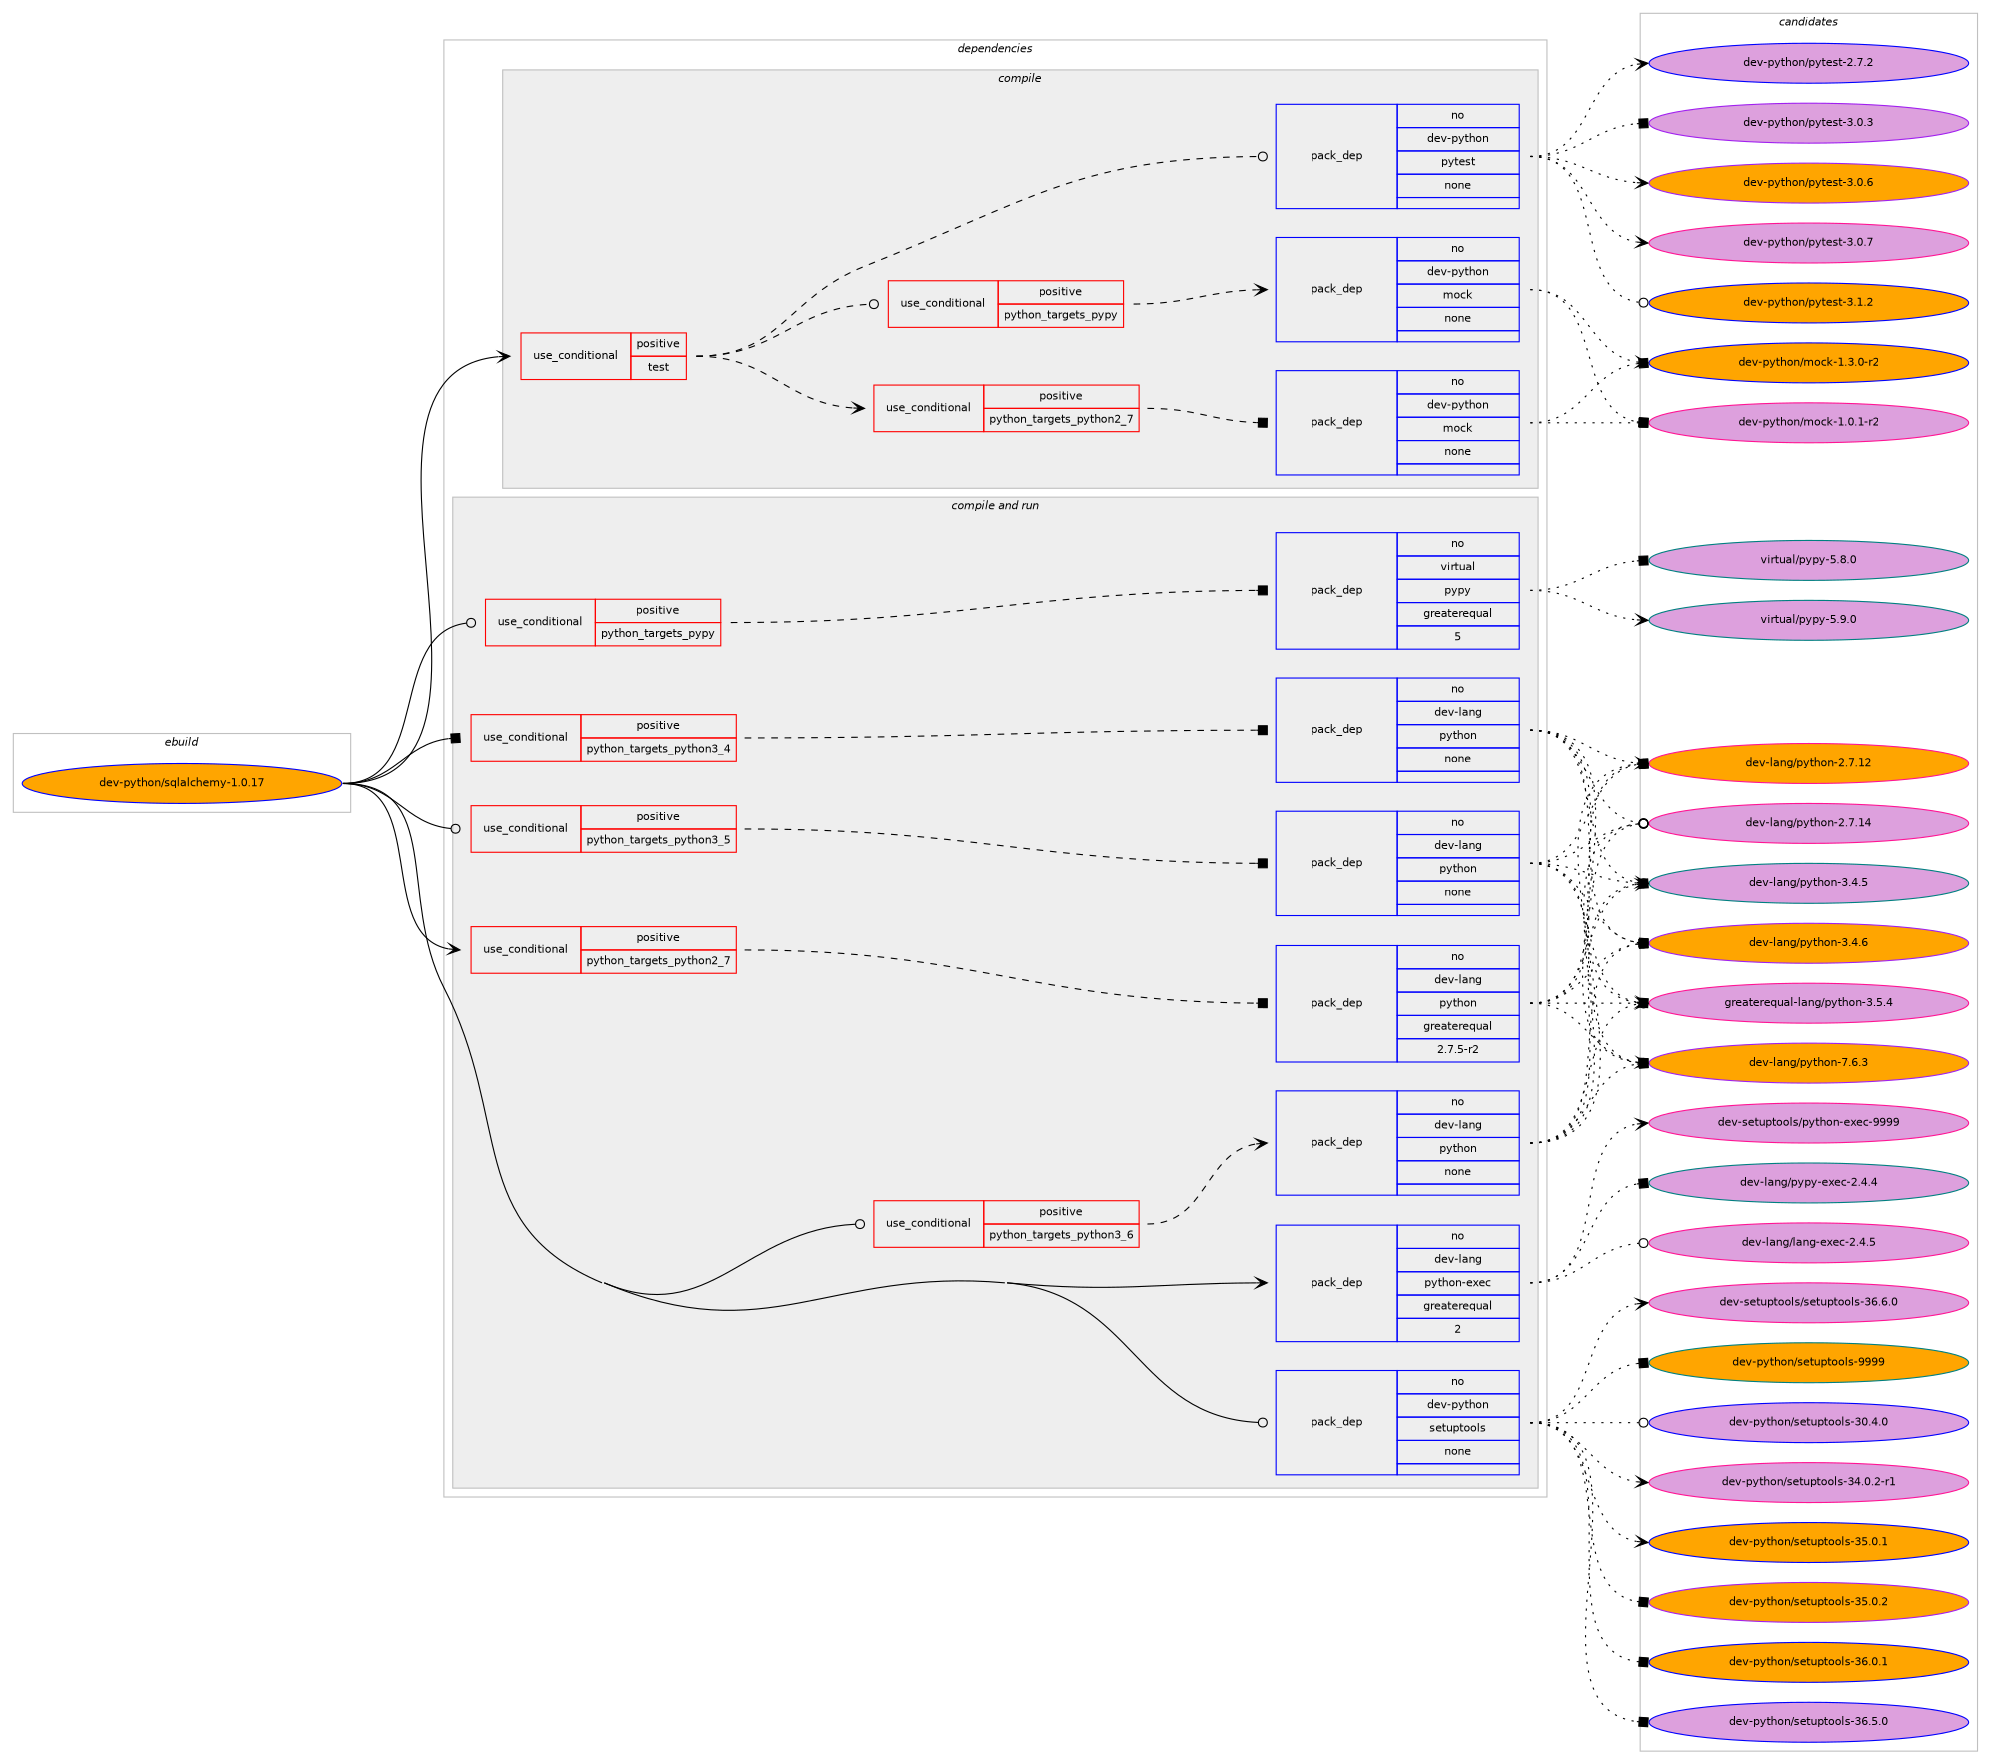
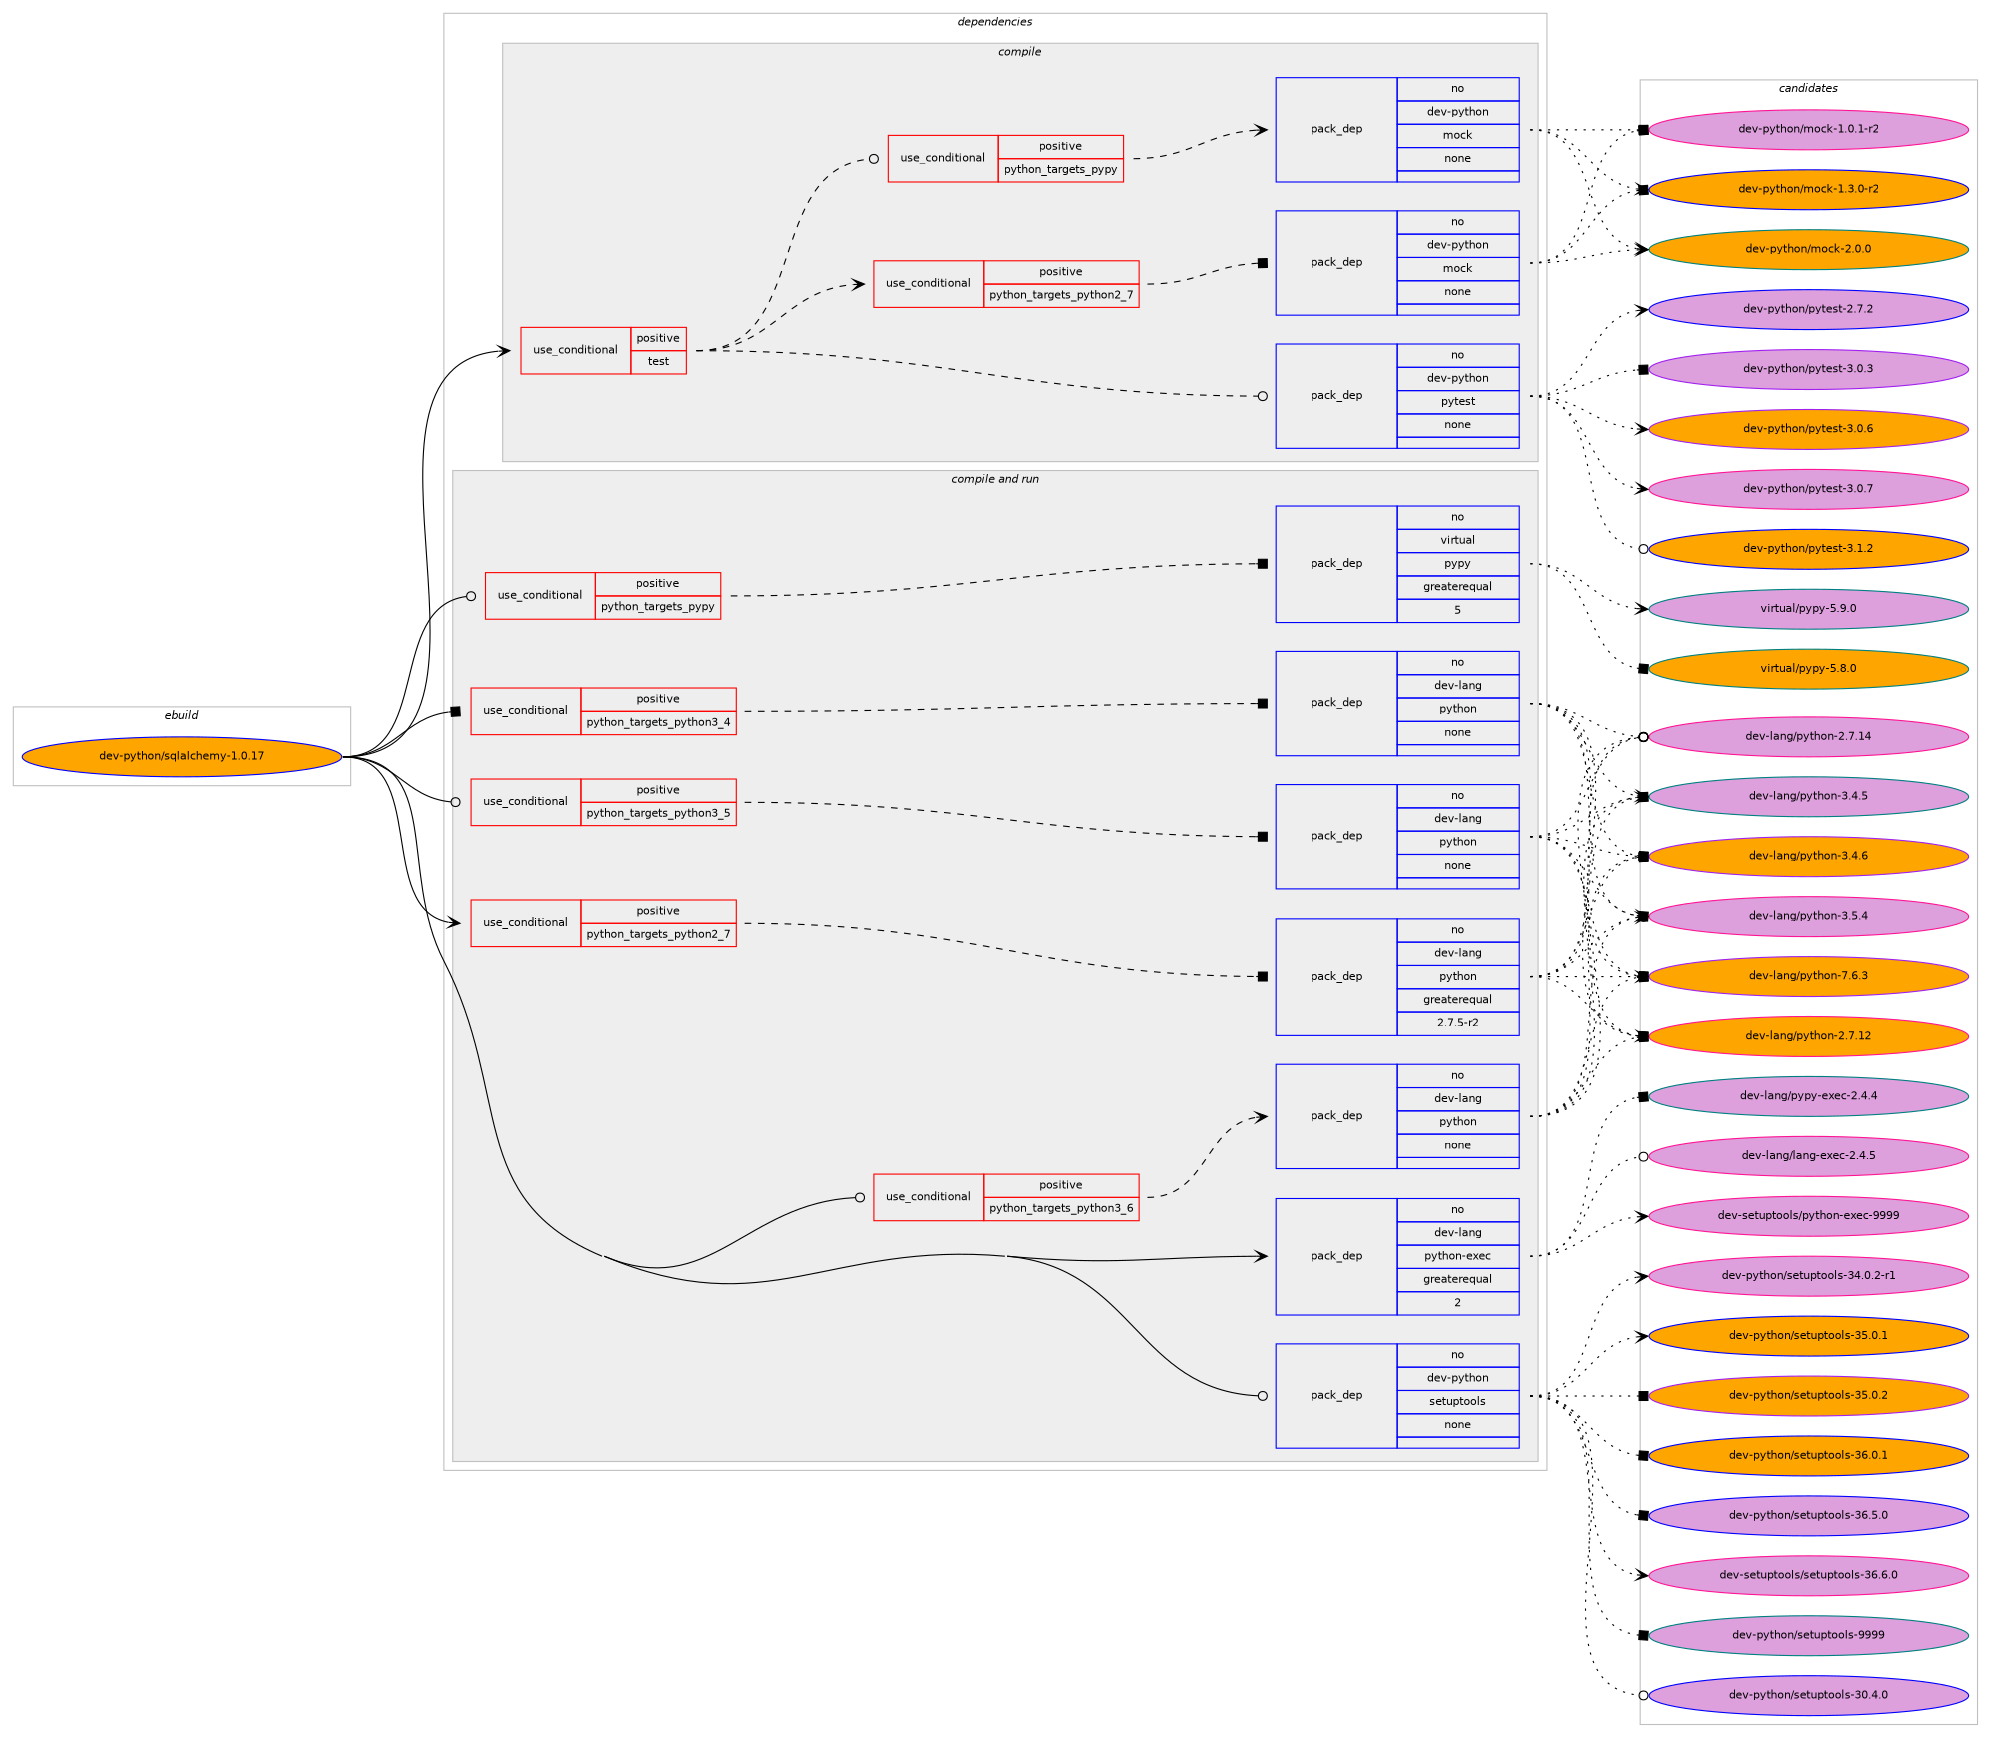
none -> (1809, 250)
(1809, 560) -> (1809, 669)
(1809, 1003) -> (1809, 917)
(1809, 1363) -> (1809, 1636)
